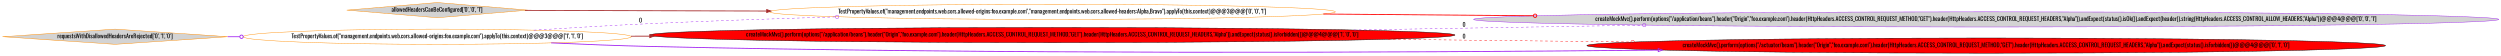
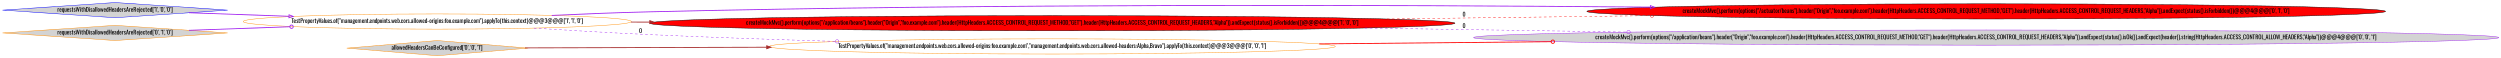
none -> (115, 10)
